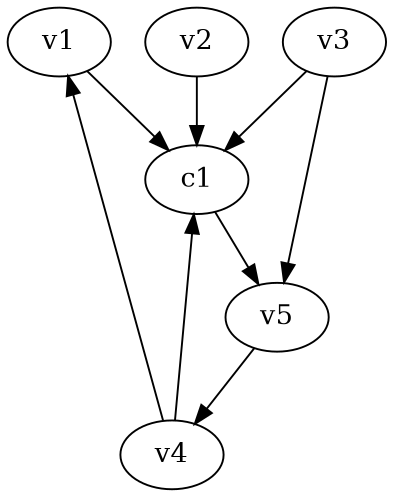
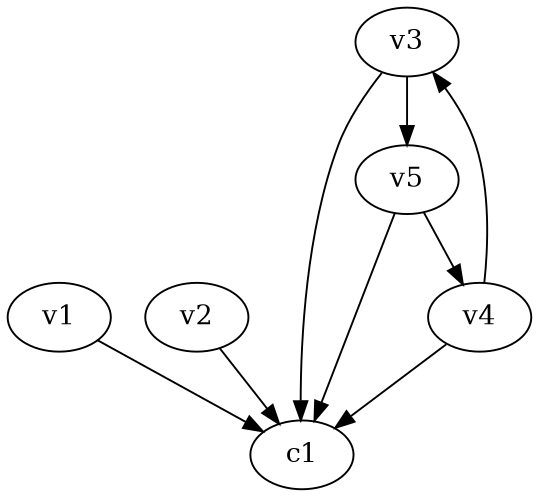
(232, 240) -> (358, 308)
(118, 258) -> (484, 181)
